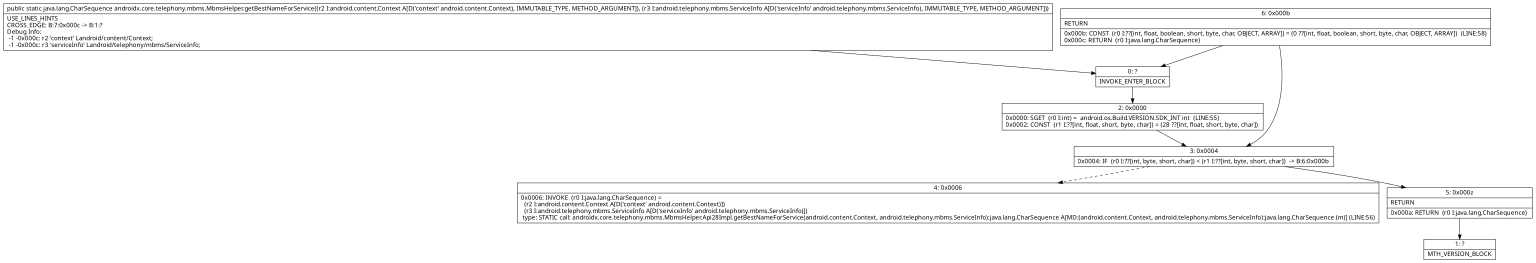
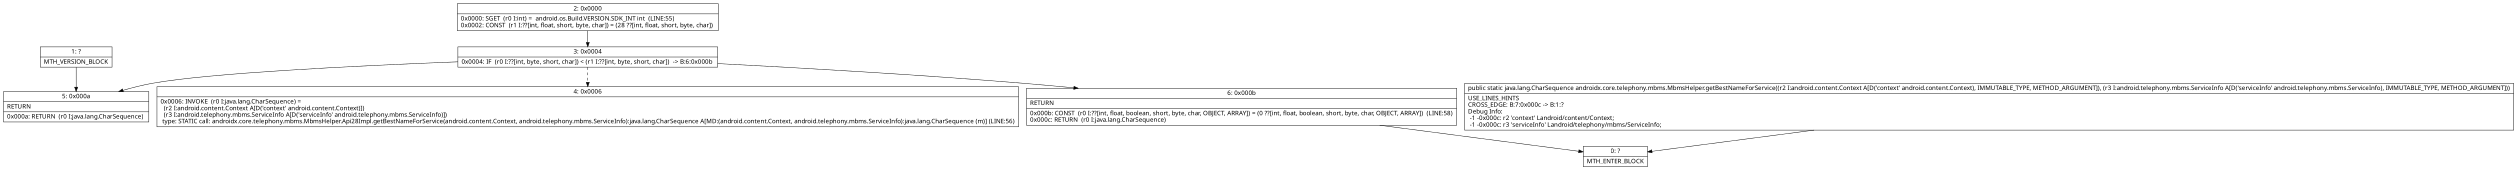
(1133, 82) -> (1615, 161)
(1133, 93) -> none
(1280, 100) -> (896, 74)
(1460, 227) -> (76, 77)
